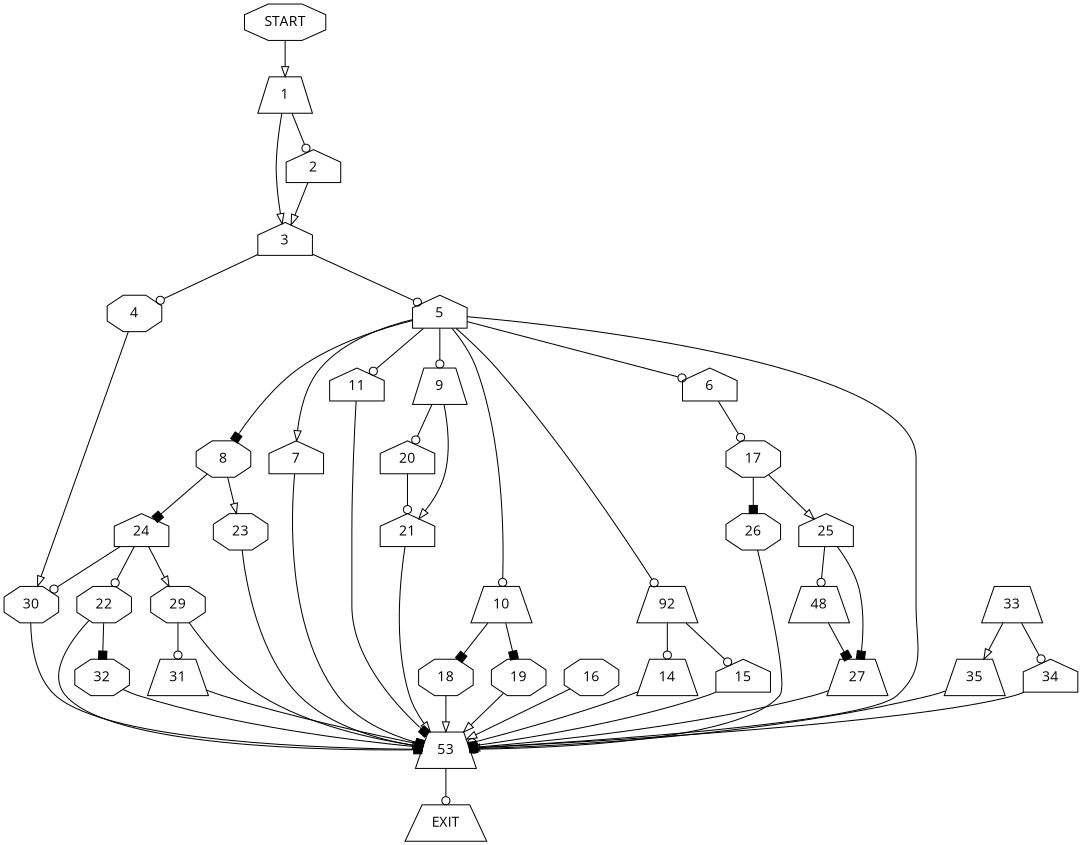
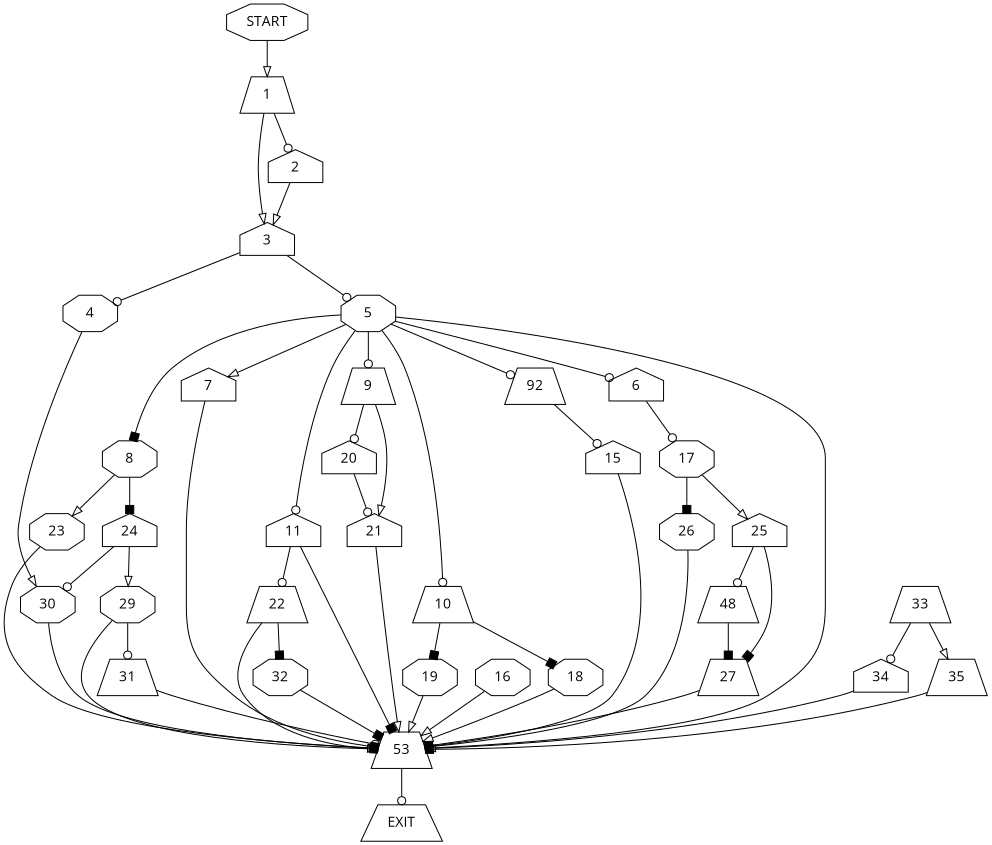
(440, 313) -> (368, 313)
(126, 563) -> (287, 563)
(104, 605) -> (277, 605)
(667, 677) -> none
